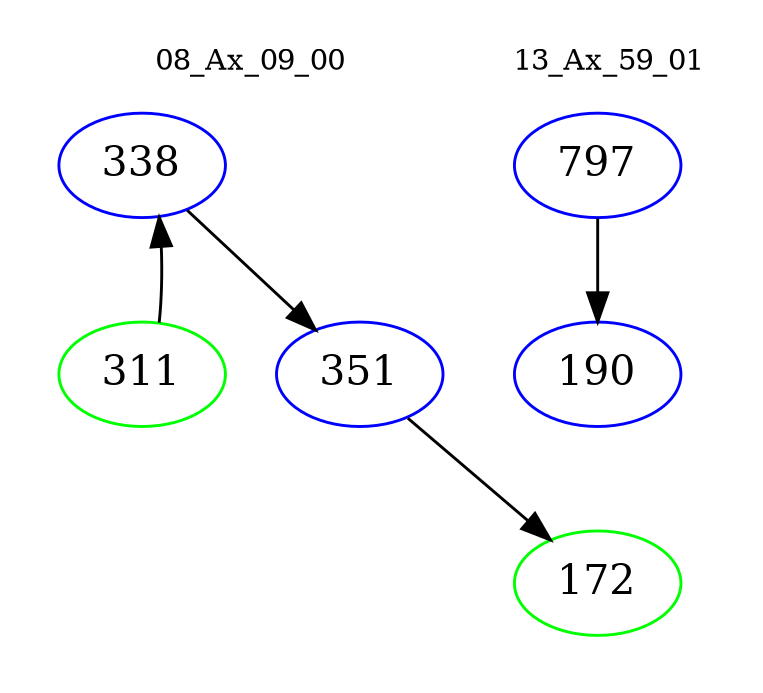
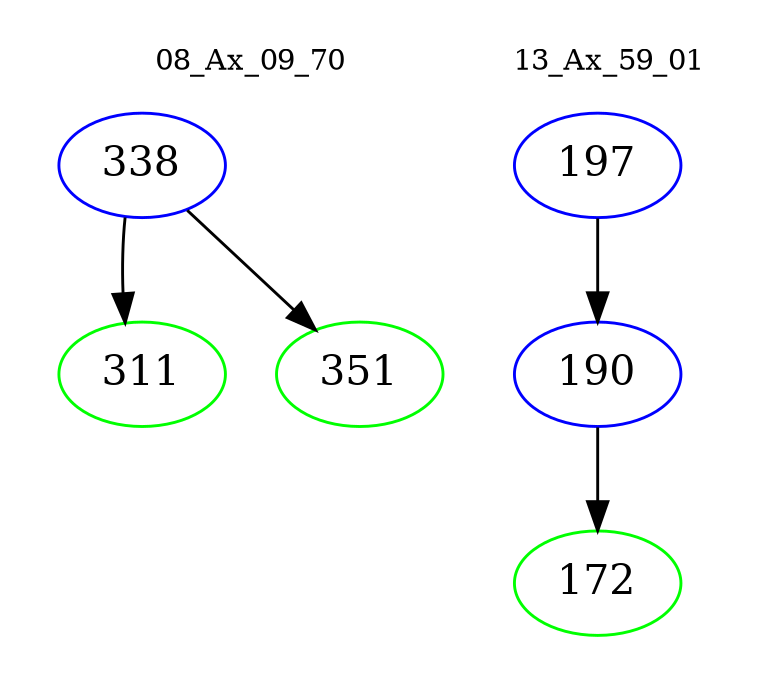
(251, 62) -> (251, 62)
(598, 165) -> (598, 165)
(162, 285) -> (123, 255)
(360, 374) -> (360, 374)
(468, 469) -> (598, 464)
